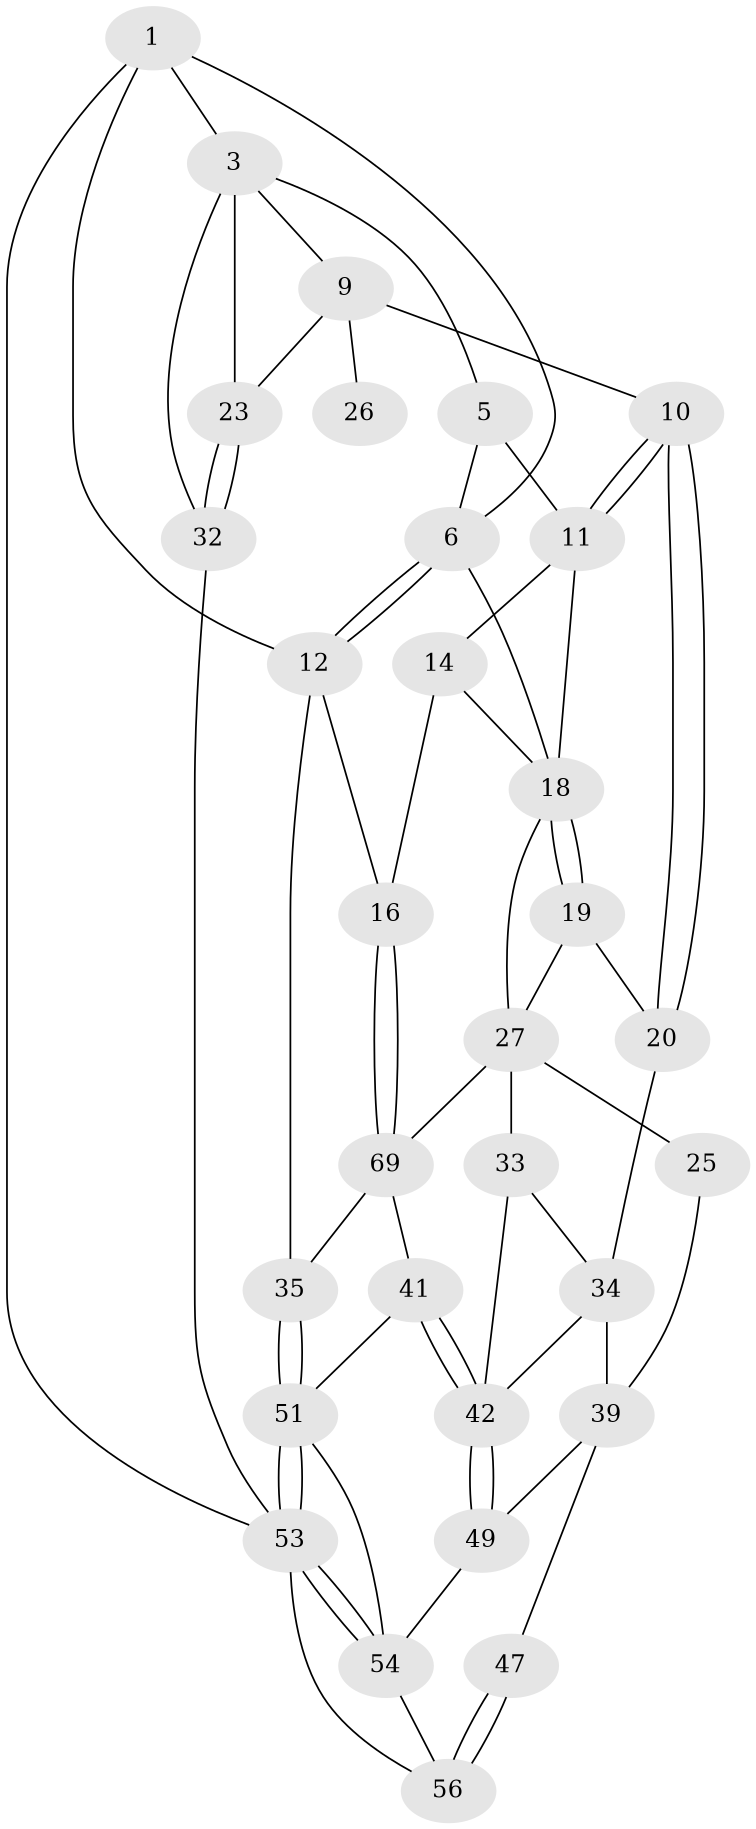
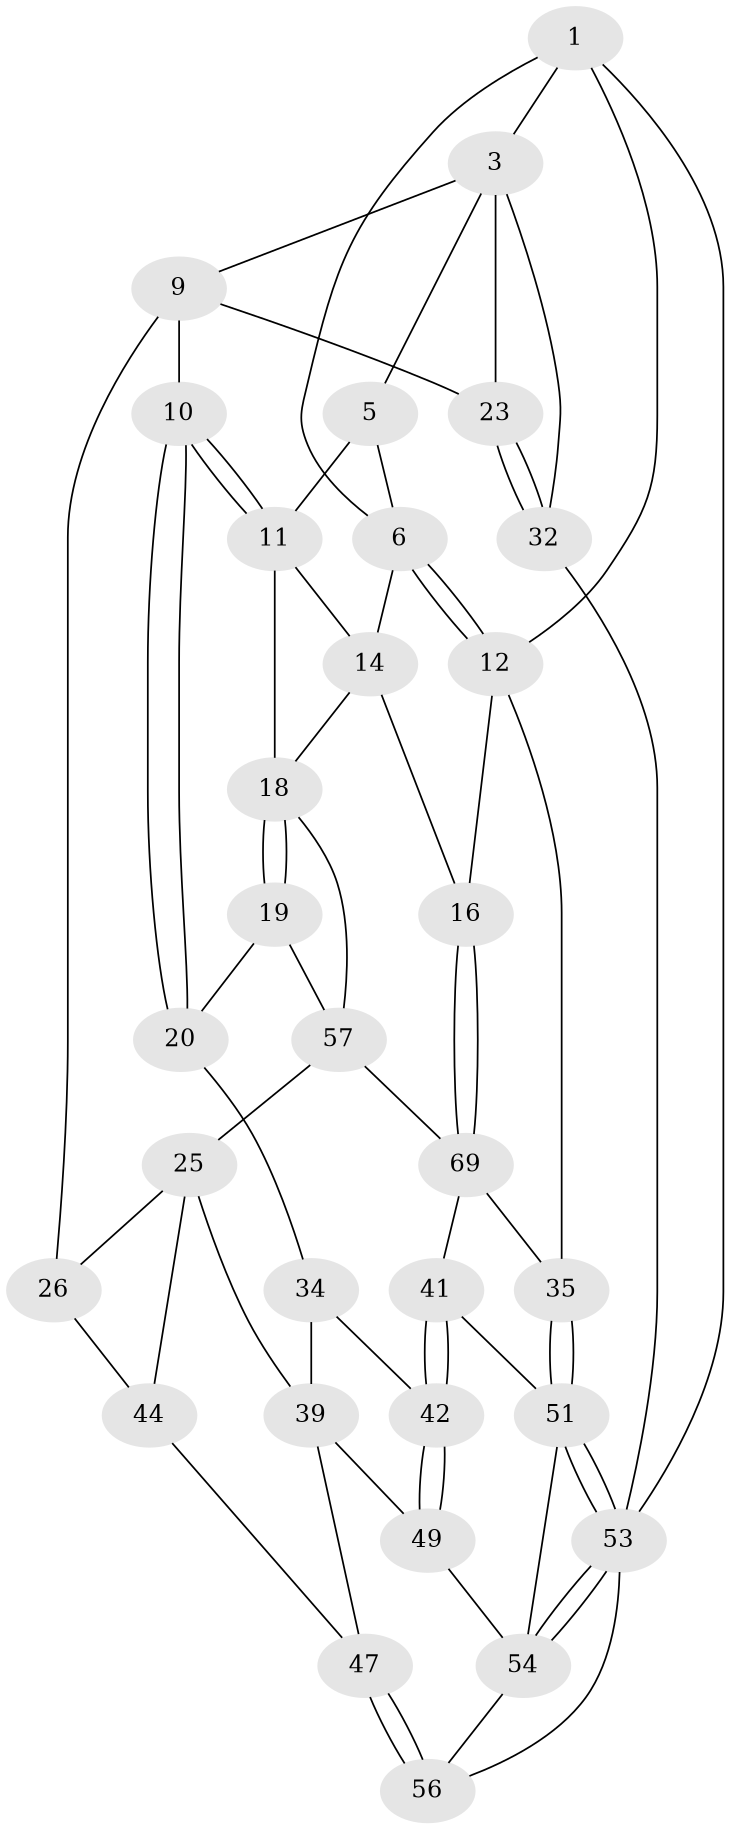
(514, 661) -> (385, 601)
(511, 1040) -> (339, 1040)
(511, 1165) -> none
none -> (122, 1228)
none -> (150, 1415)
